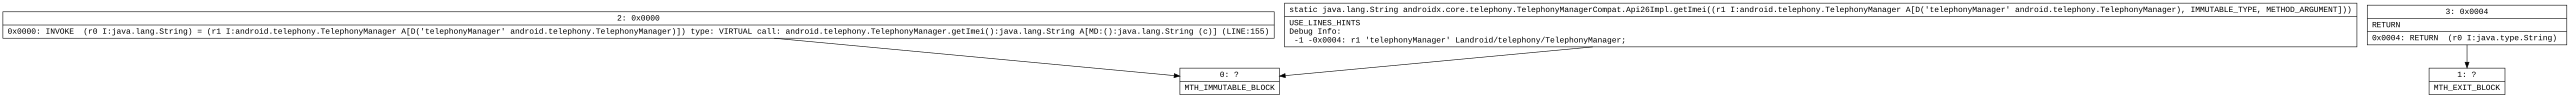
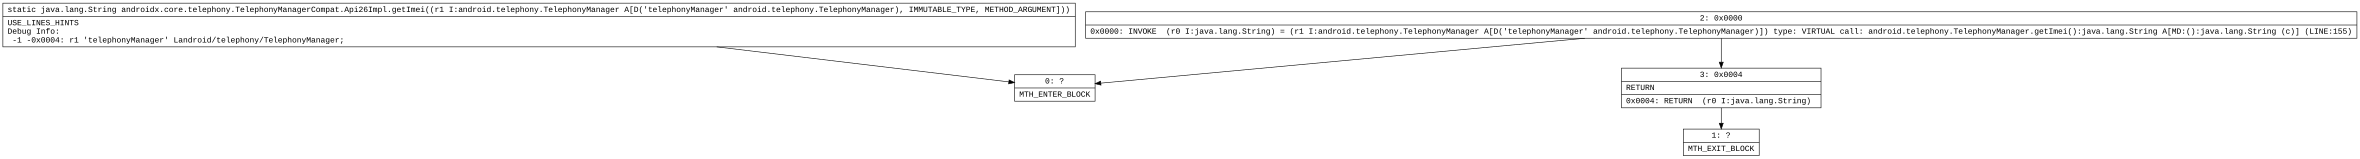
(2467, 38) -> (1721, 101)
none -> (1721, 50)
(1230, 88) -> (1055, 94)
